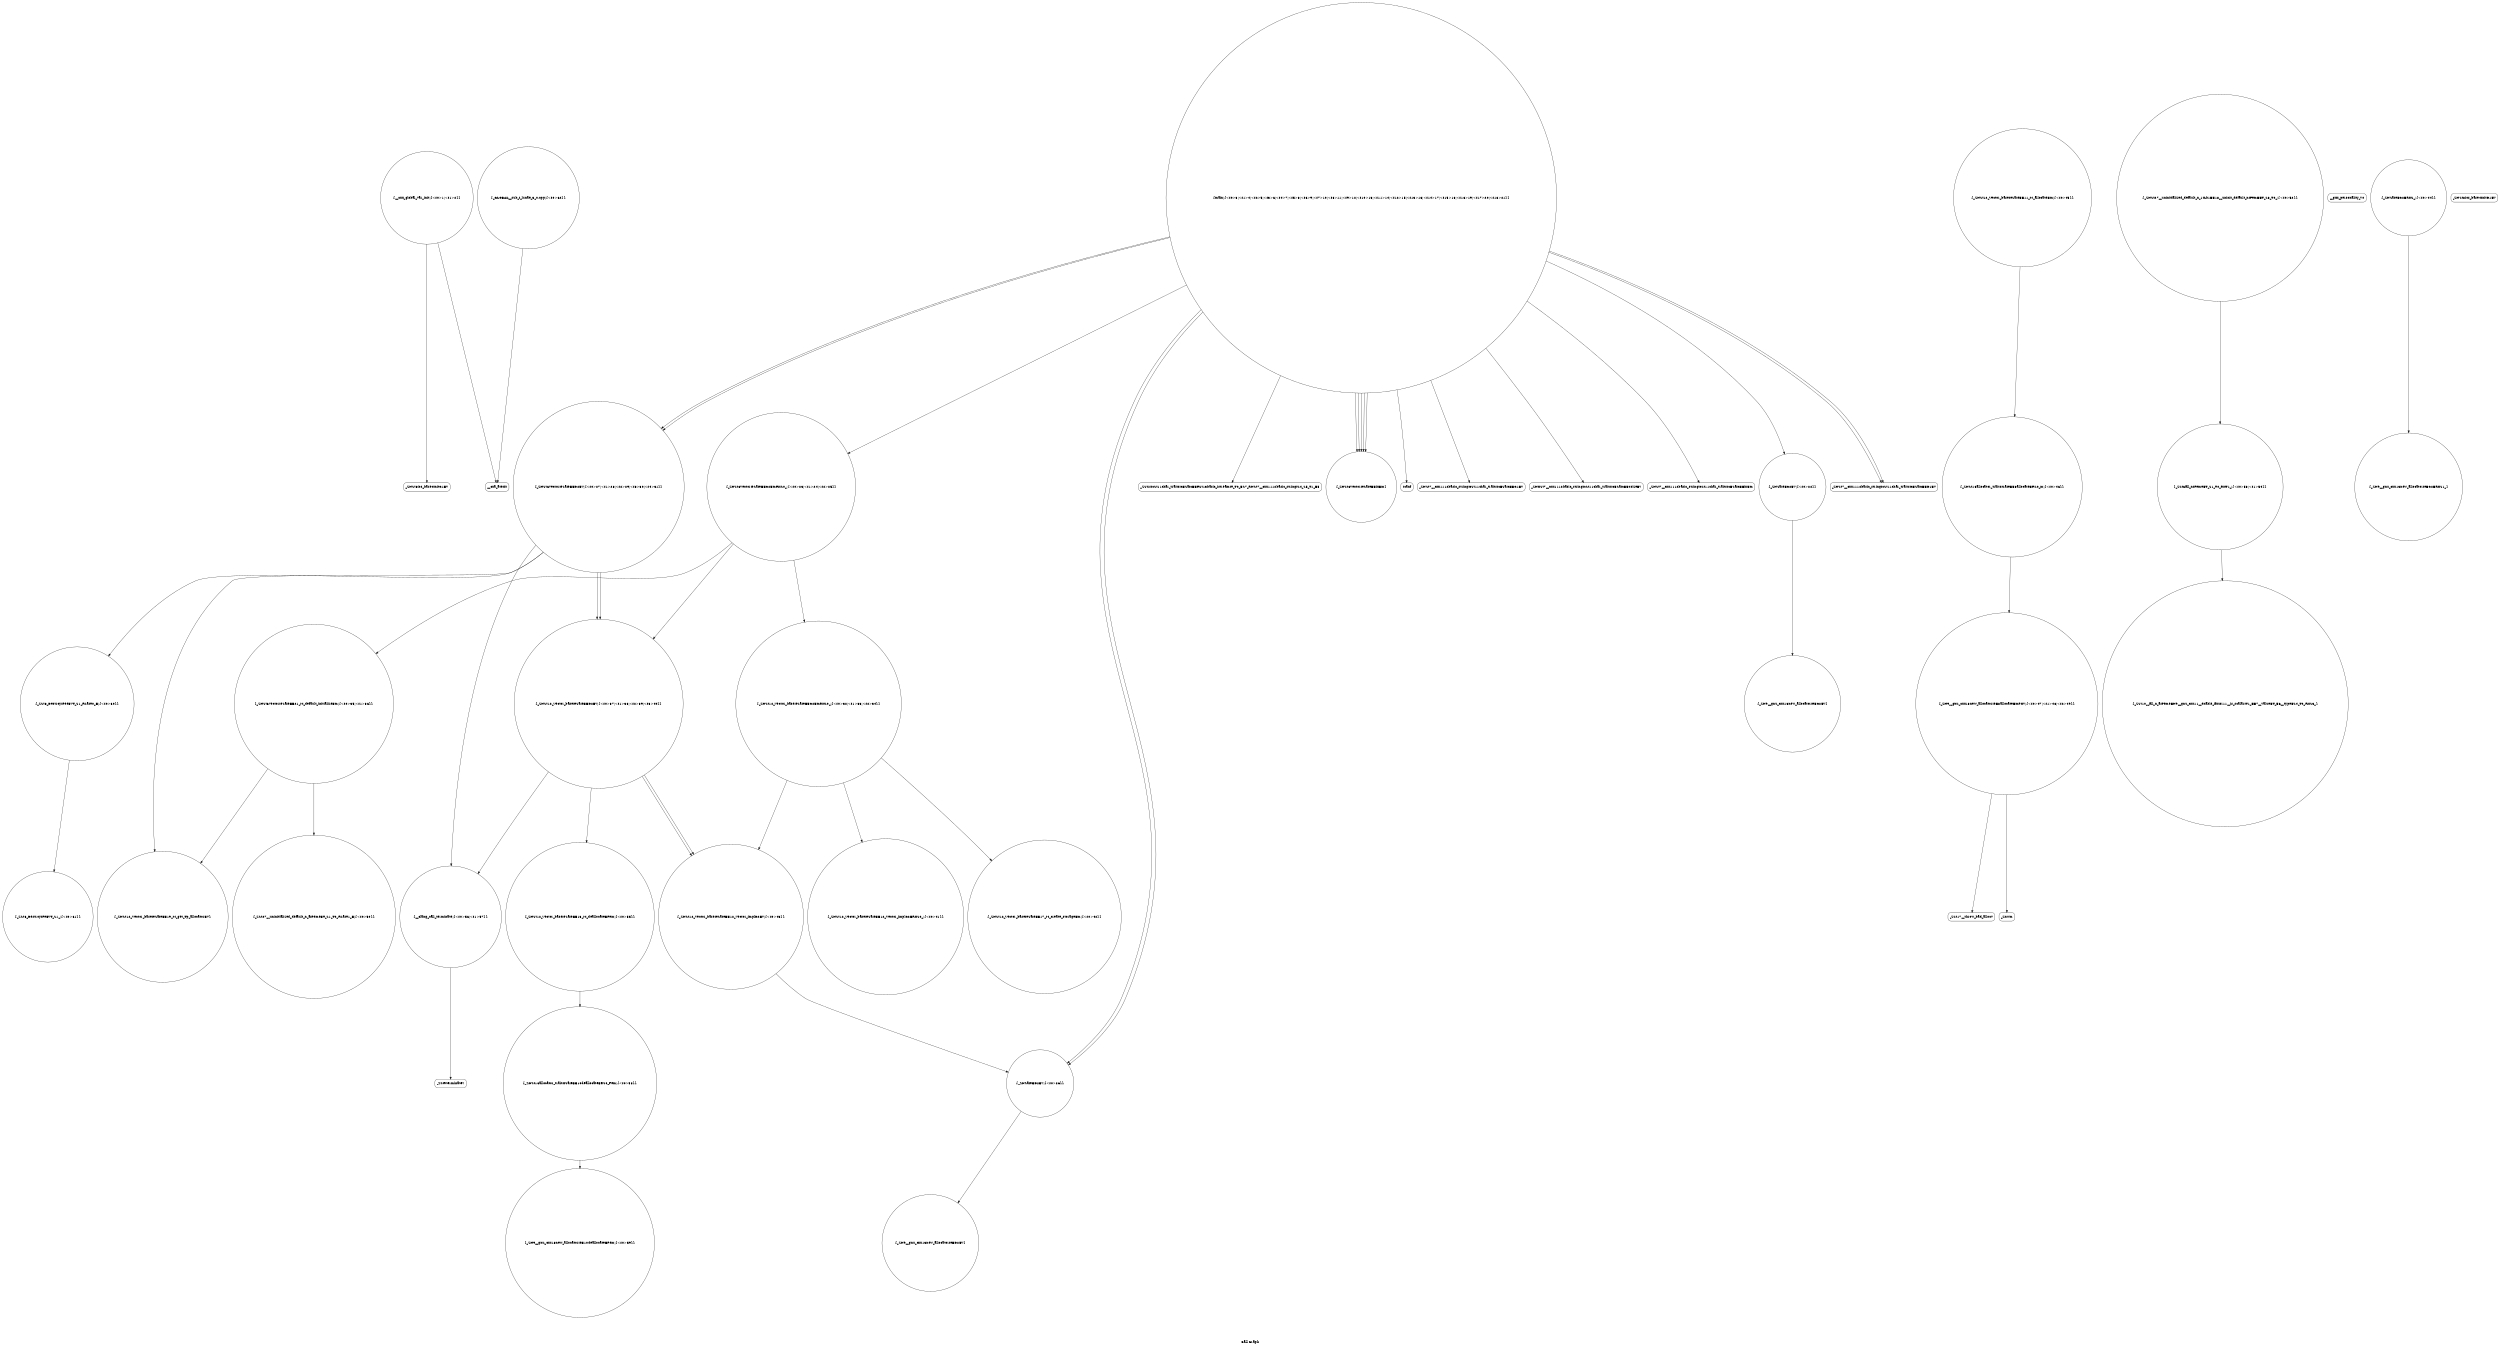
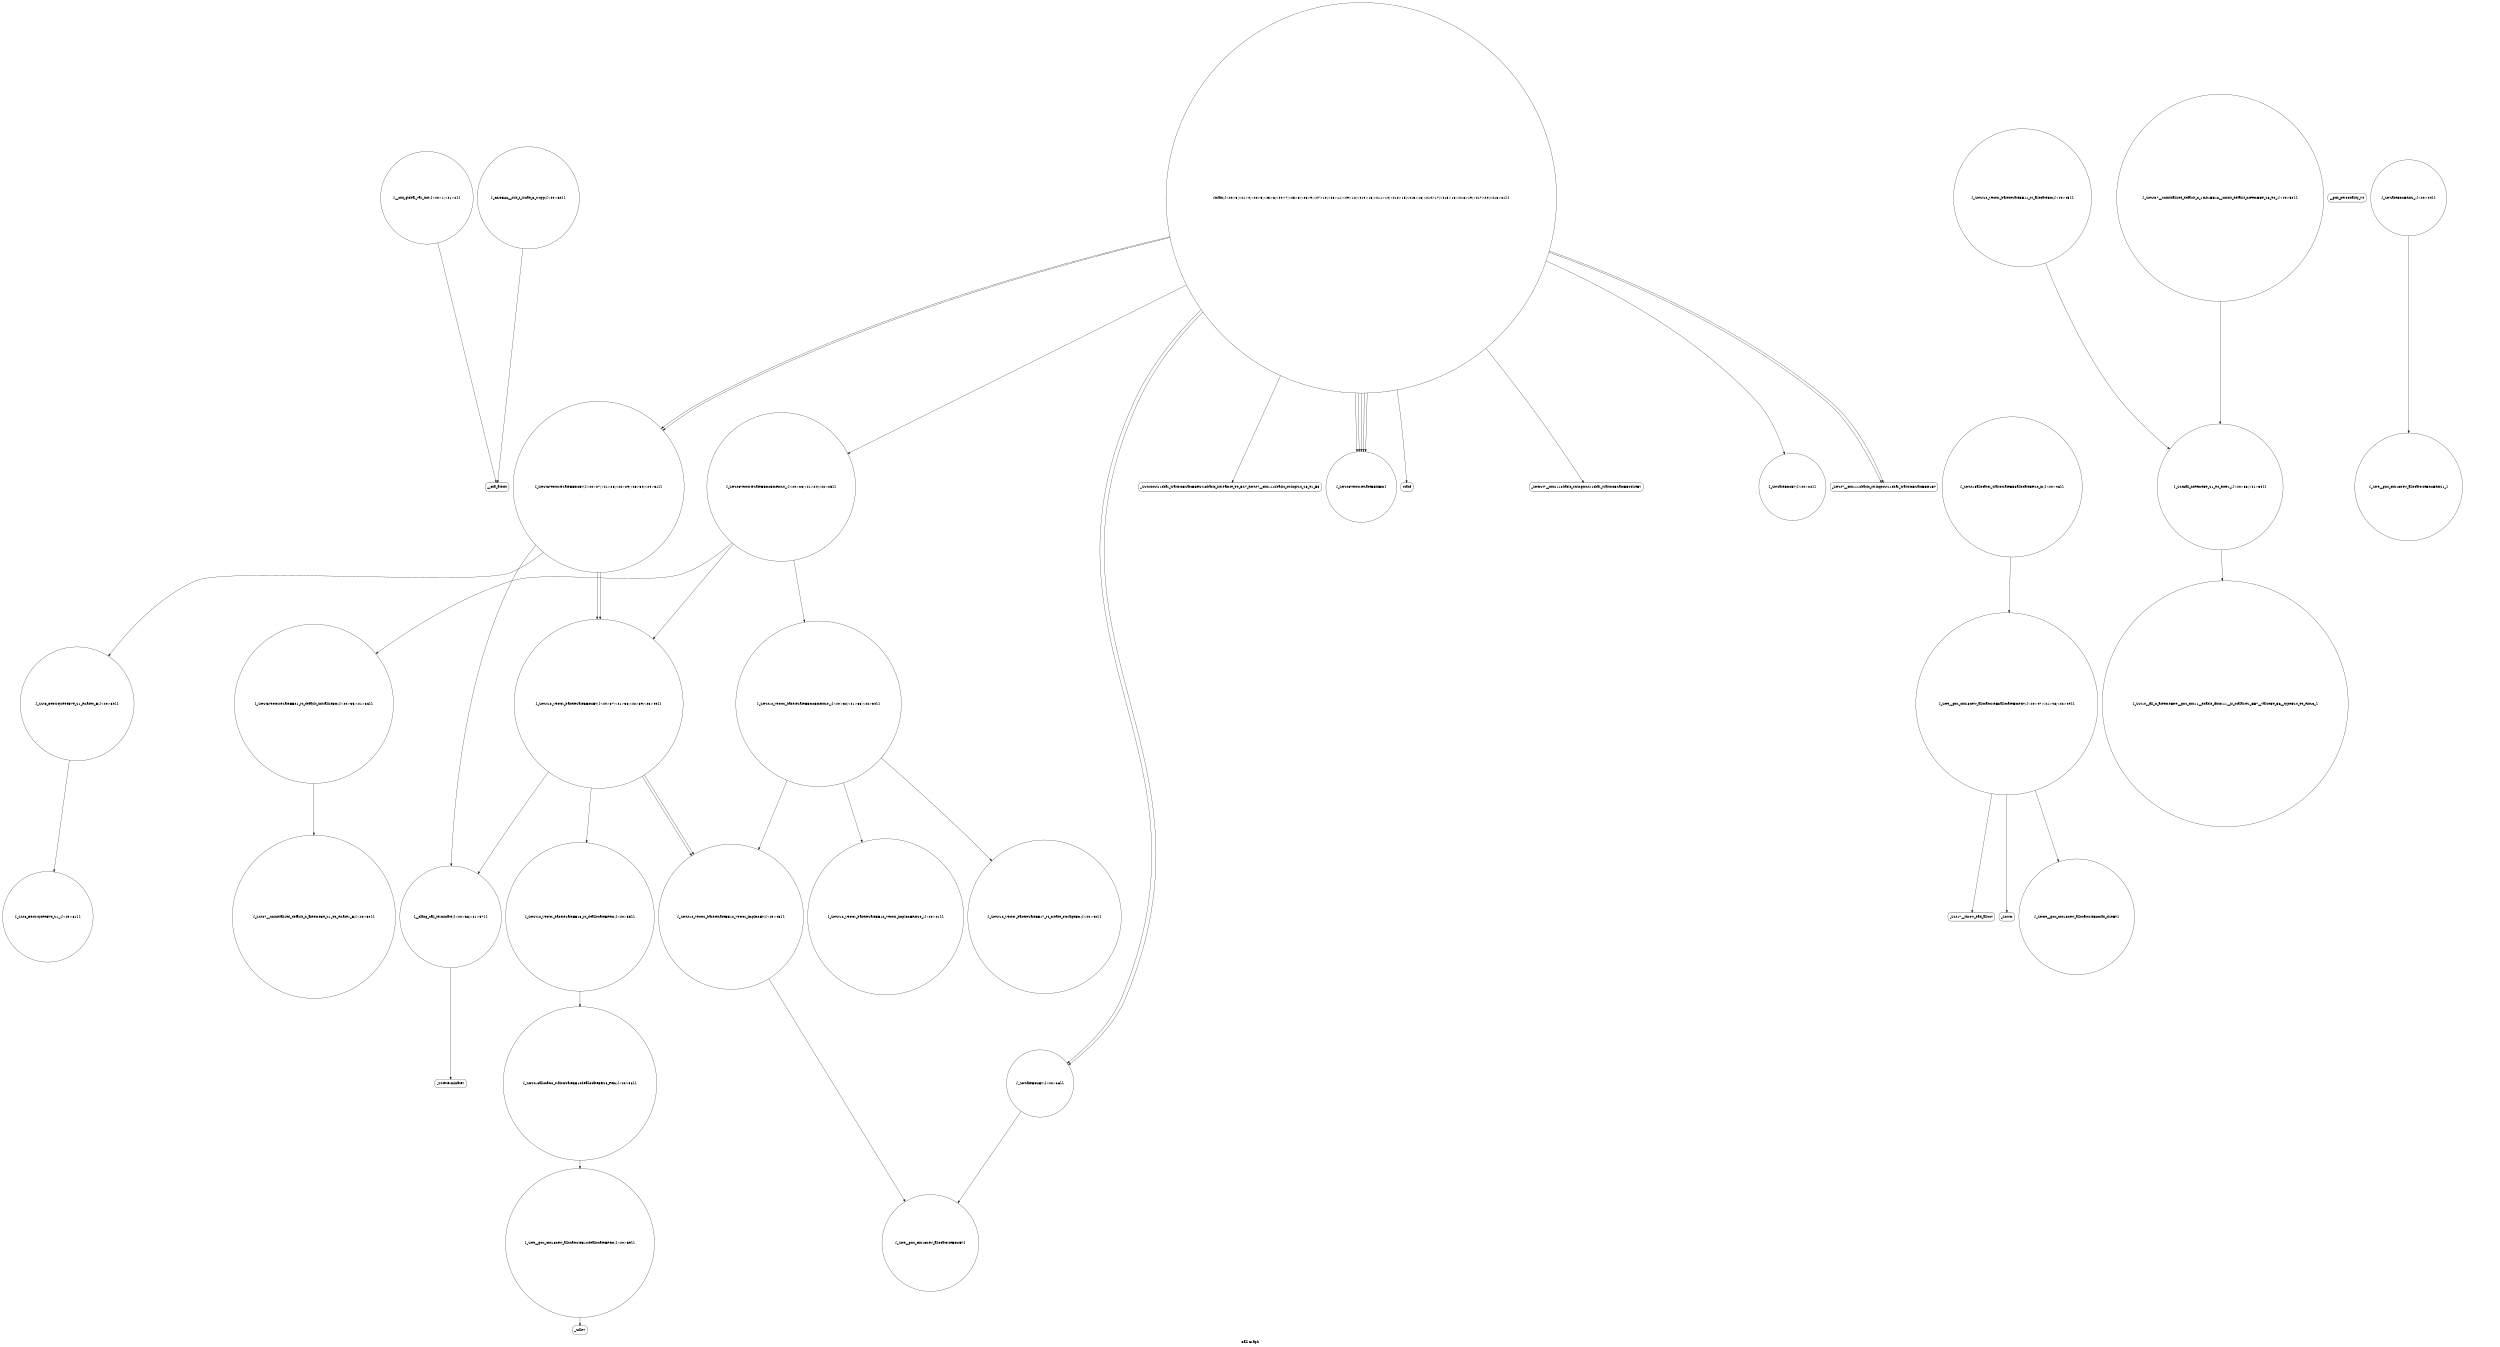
(2474, 198) -> none
(2017, 341) -> (2095, 364)
(427, 487) -> none
(1471, 487) -> none
(1701, 487) -> none
(1792, 704) -> none
(163, 917) -> none
none -> (2077, 917)
(887, 1030) -> (836, 1089)
none -> (580, 1330)
